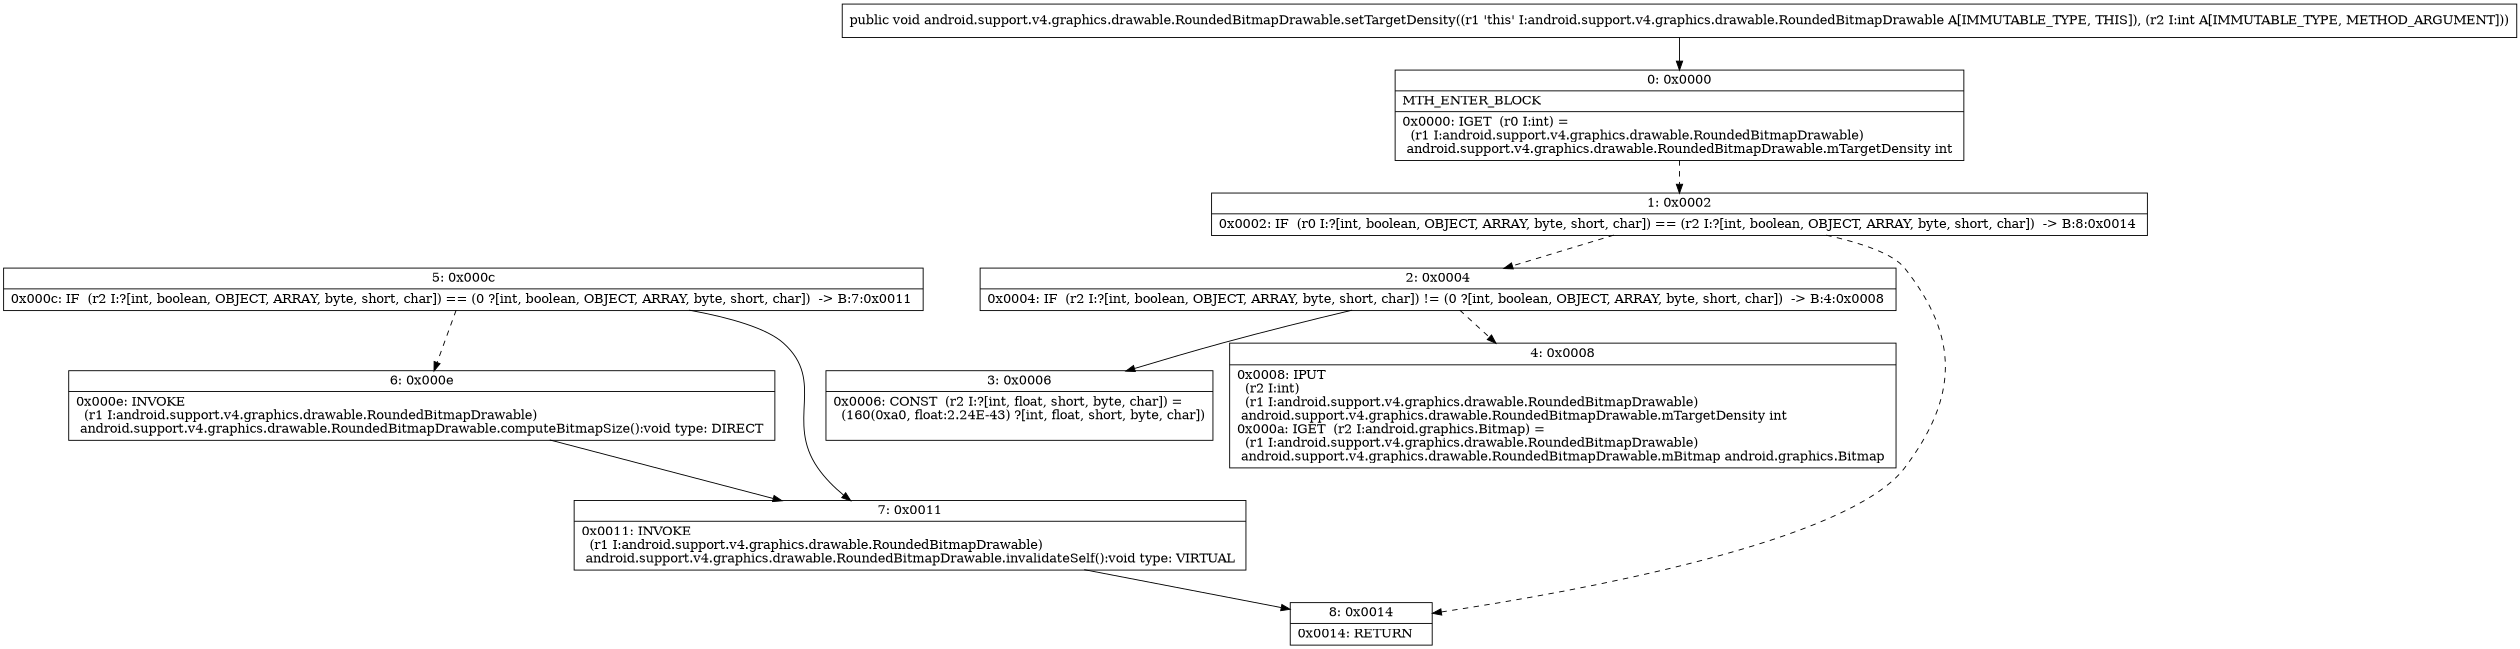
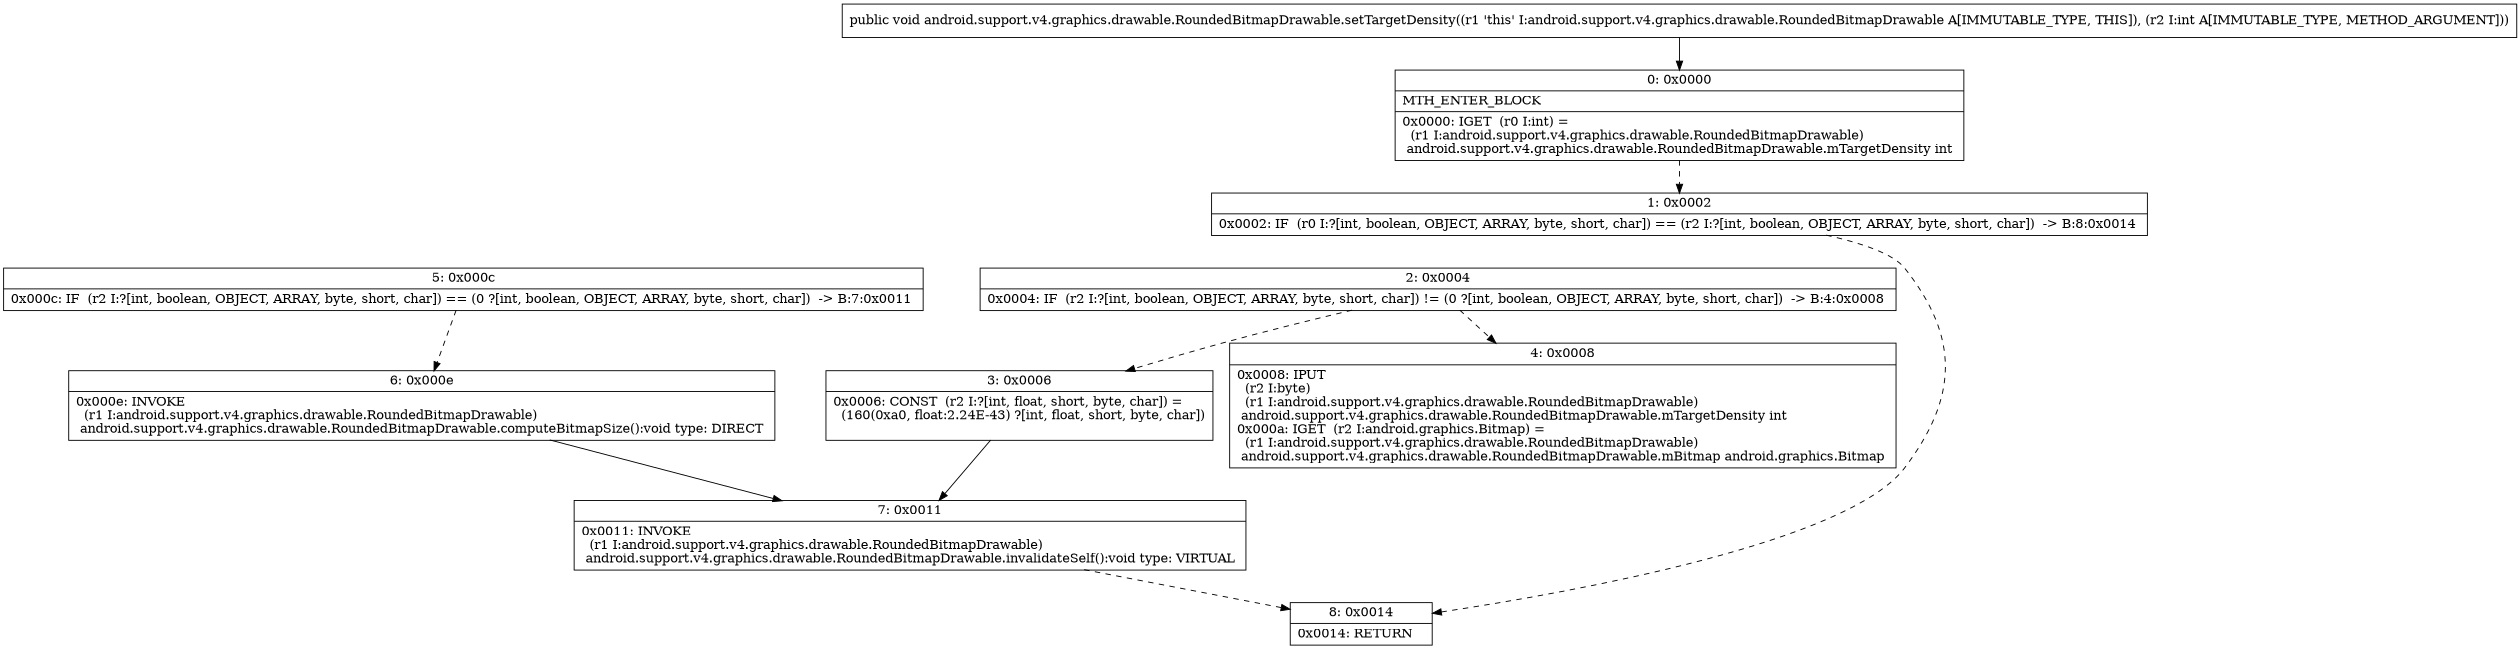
(1563, 250) -> none
(1243, 338) -> (1243, 338)
(802, 372) -> (968, 467)
(1269, 389) -> (1274, 389)
(1183, 589) -> (1183, 589)
